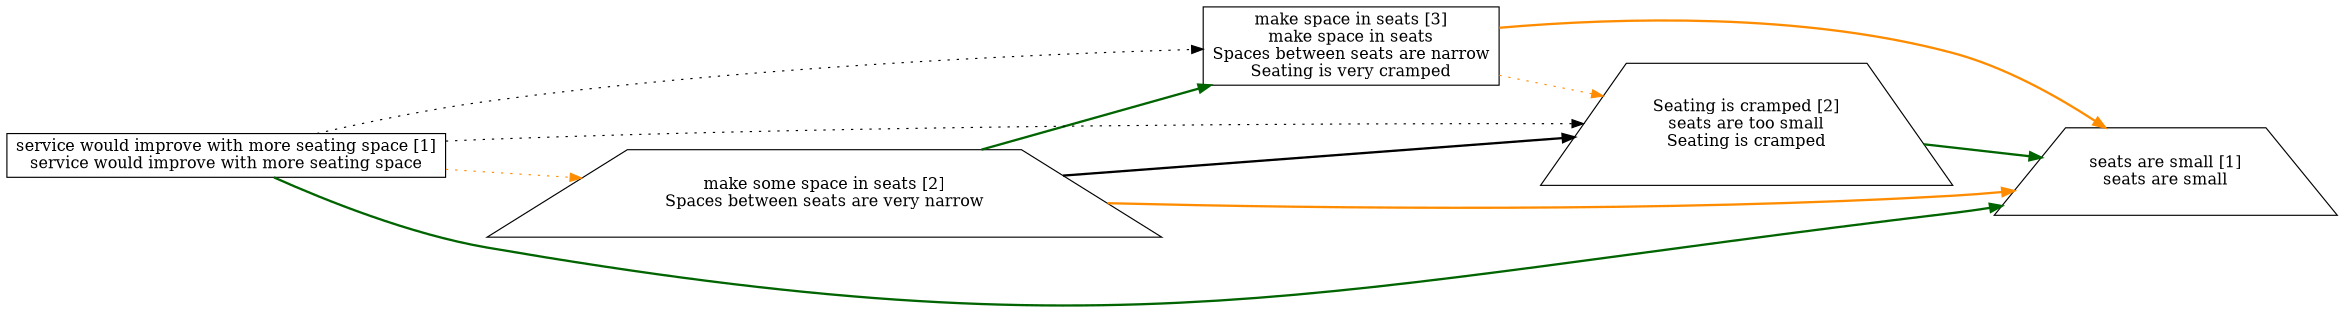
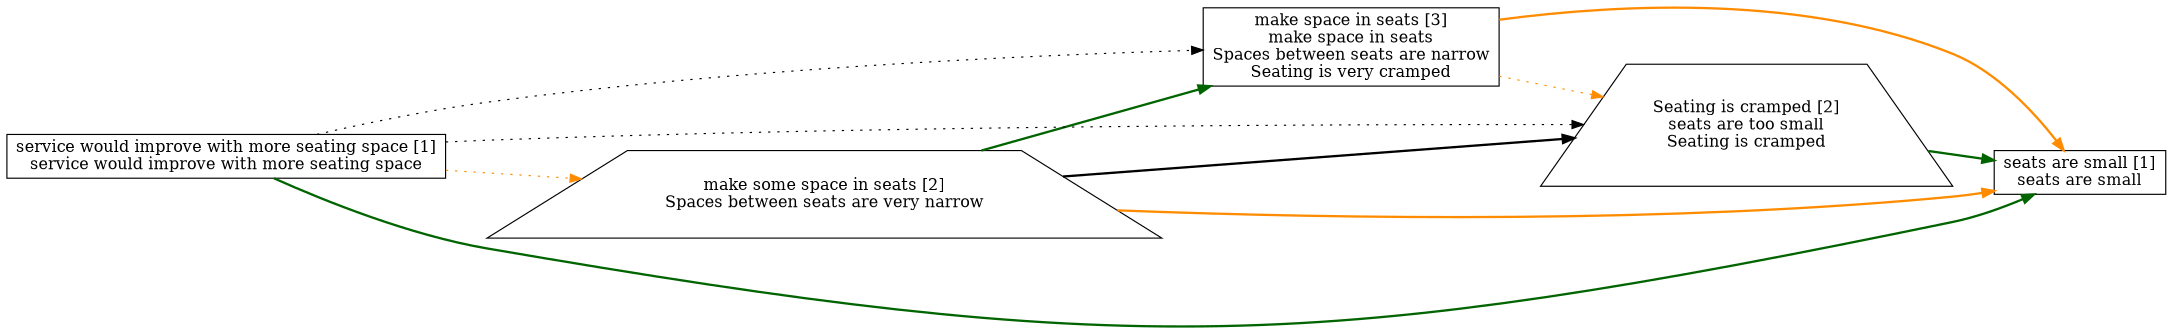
(2166, 172) -> (2080, 172)
